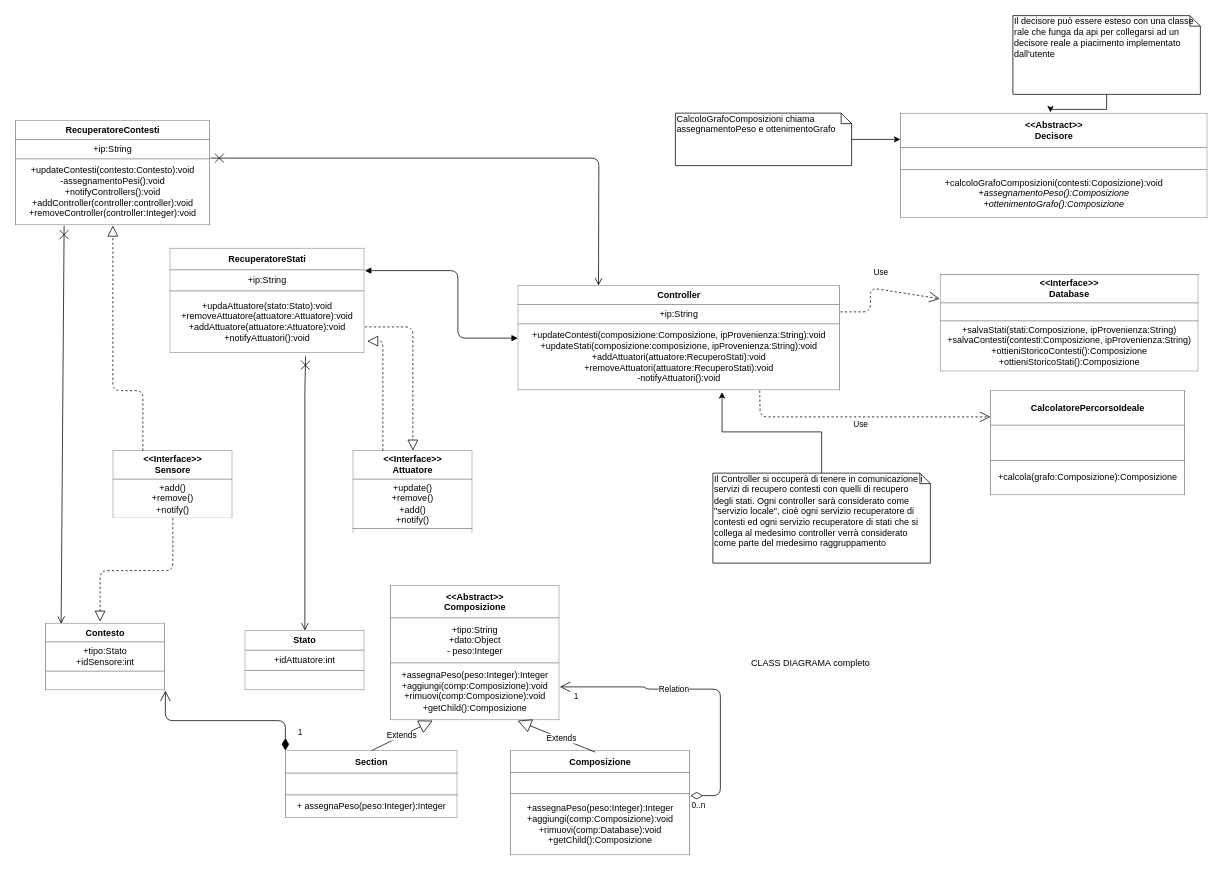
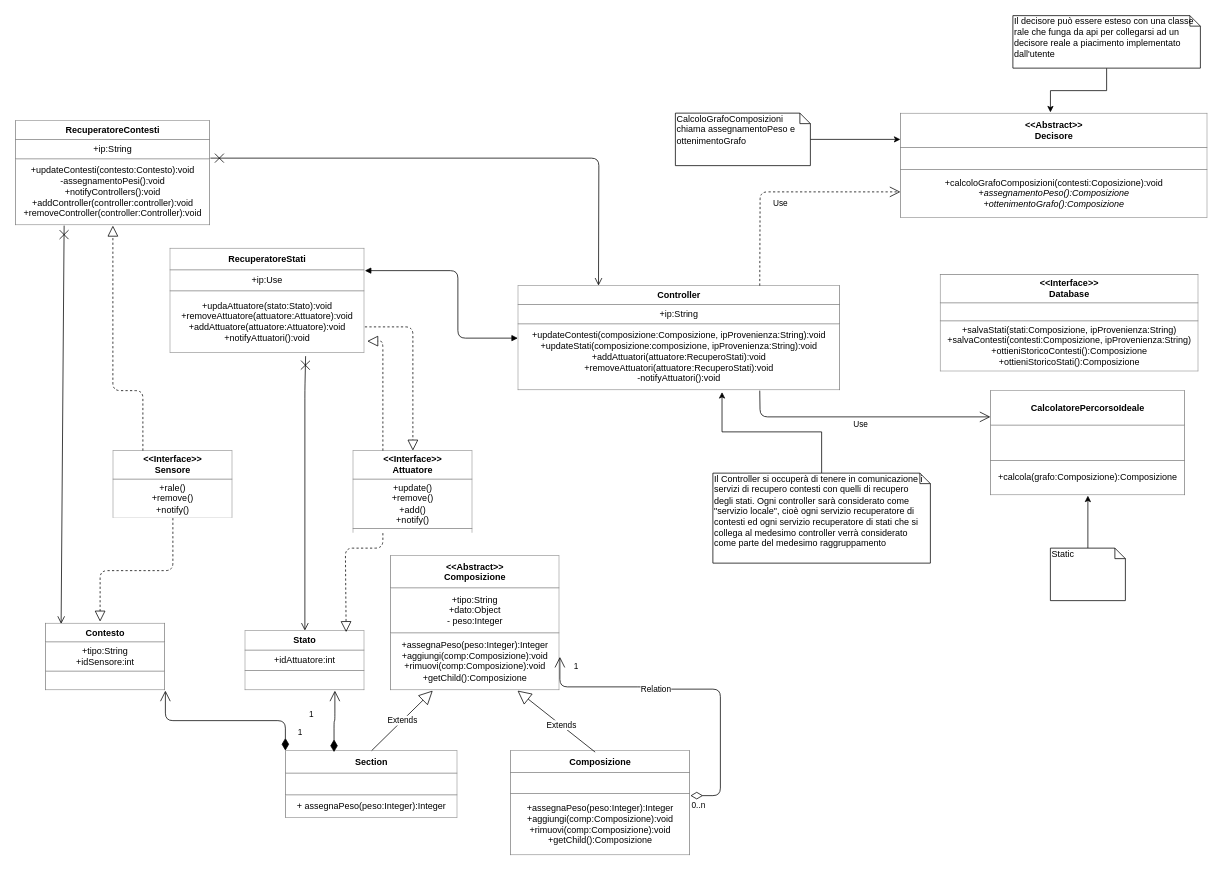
(1107, 55) -> (1107, 42)
(764, 139) -> (743, 139)
(113, 158) -> (118, 158)
none -> (785, 192)
(272, 280) -> (272, 280)
(883, 290) -> none
(865, 417) -> (865, 417)
(146, 477) -> (146, 477)
none -> (1088, 547)
none -> (346, 563)
none -> (1088, 574)
(77, 639) -> (77, 639)
(475, 653) -> (475, 623)
(810, 668) -> none
none -> (335, 720)
(594, 777) -> (594, 777)
